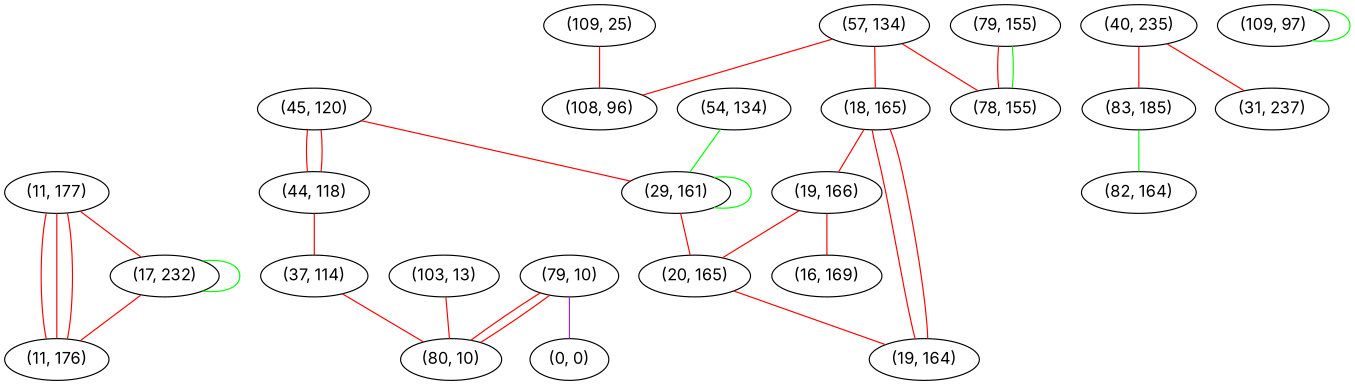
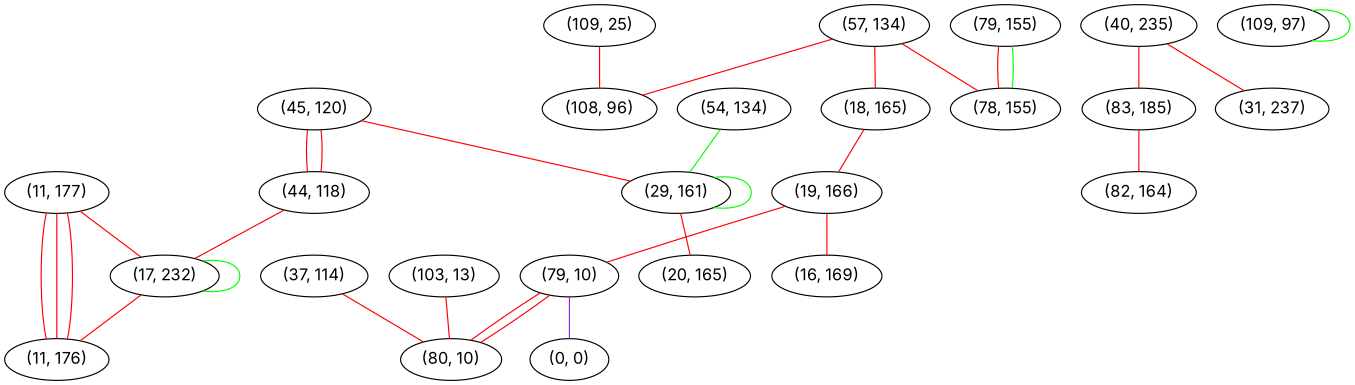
(1139, 151) -> (1139, 151)
(314, 234) -> (239, 234)
(761, 234) -> (696, 234)
(924, 360) -> none
